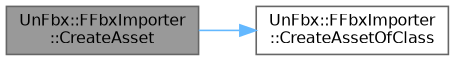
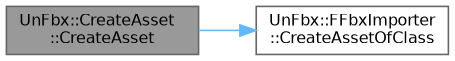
(102, 30) -> (102, 30)
